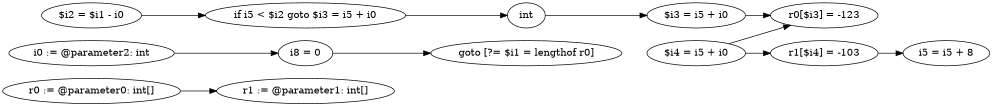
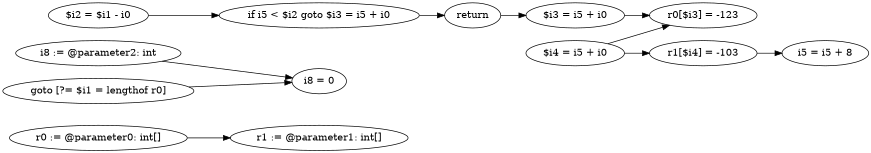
(526, 15) -> (473, 15)
(92, 53) -> (98, 53)
(378, 53) -> (237, 85)
